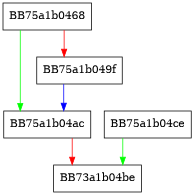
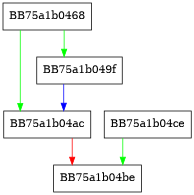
(64, 40) -> (64, 40)
(98, 178) -> (98, 178)
